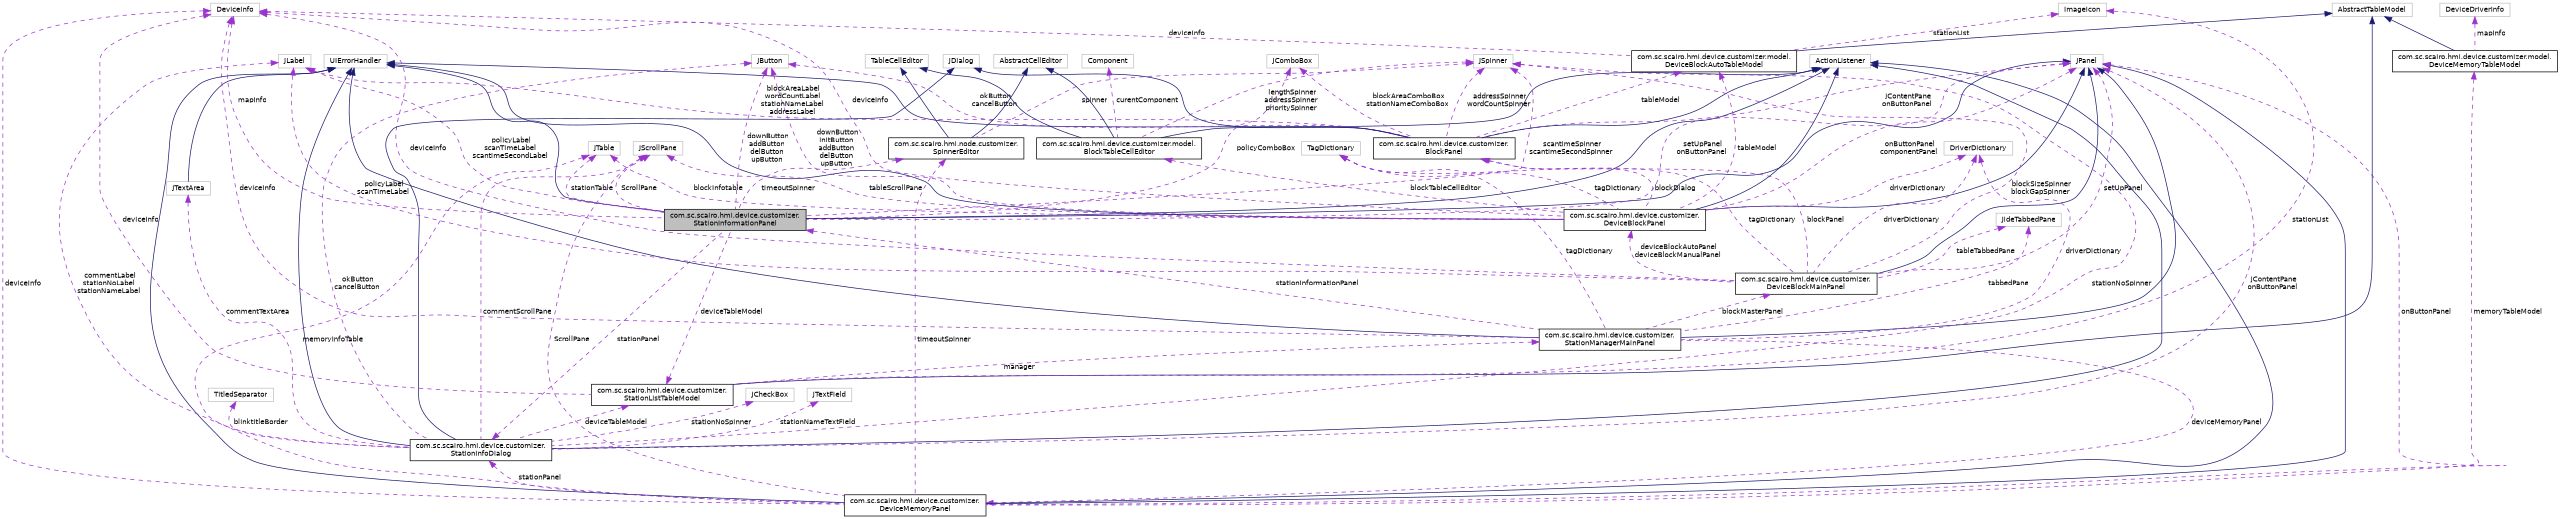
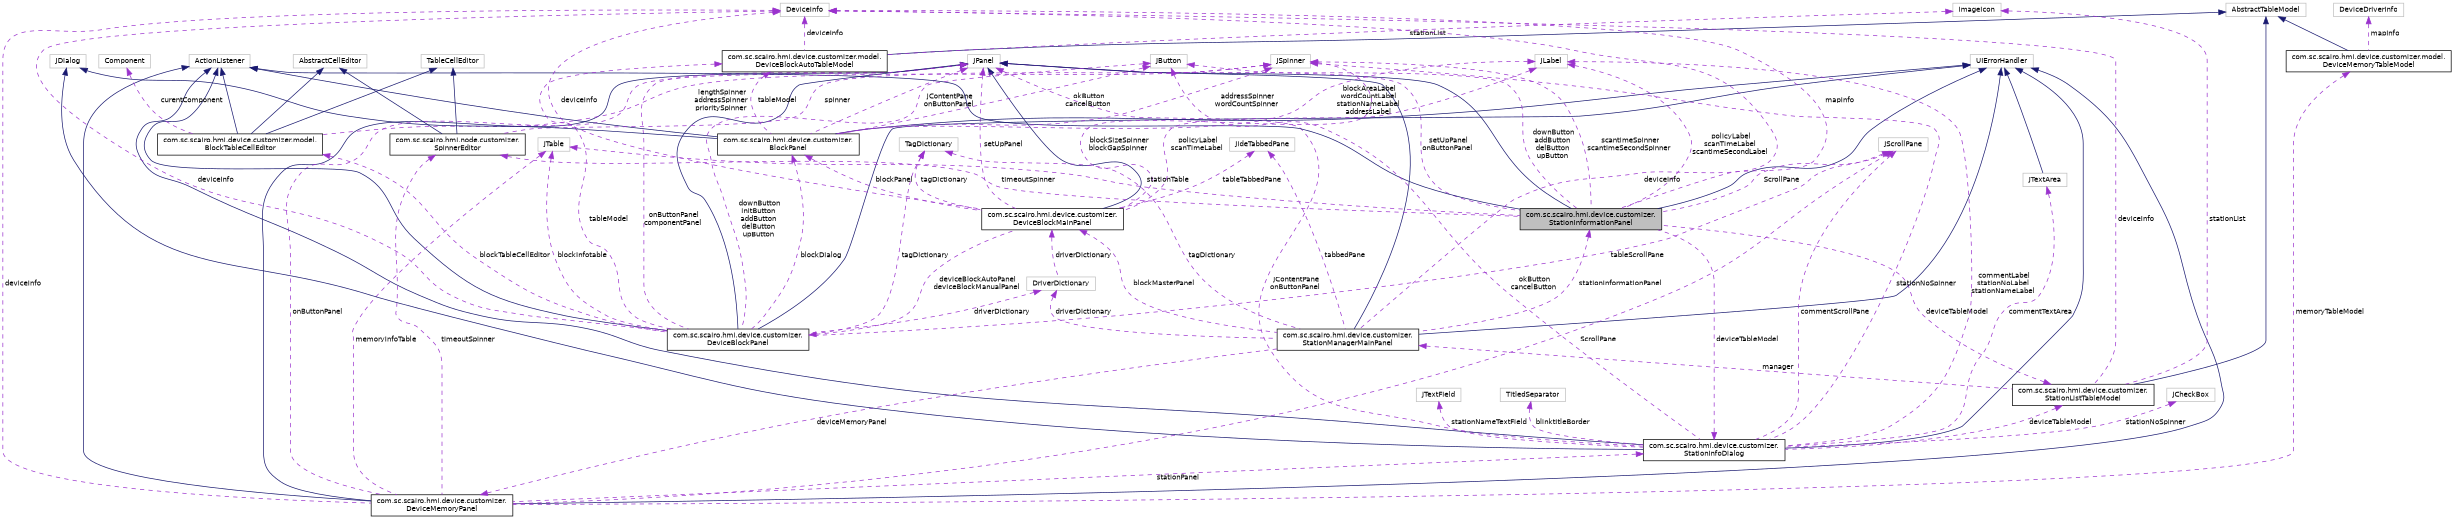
(1293, 61) -> none
(1876, 212) -> (1053, 257)
(638, 340) -> (1746, 340)
